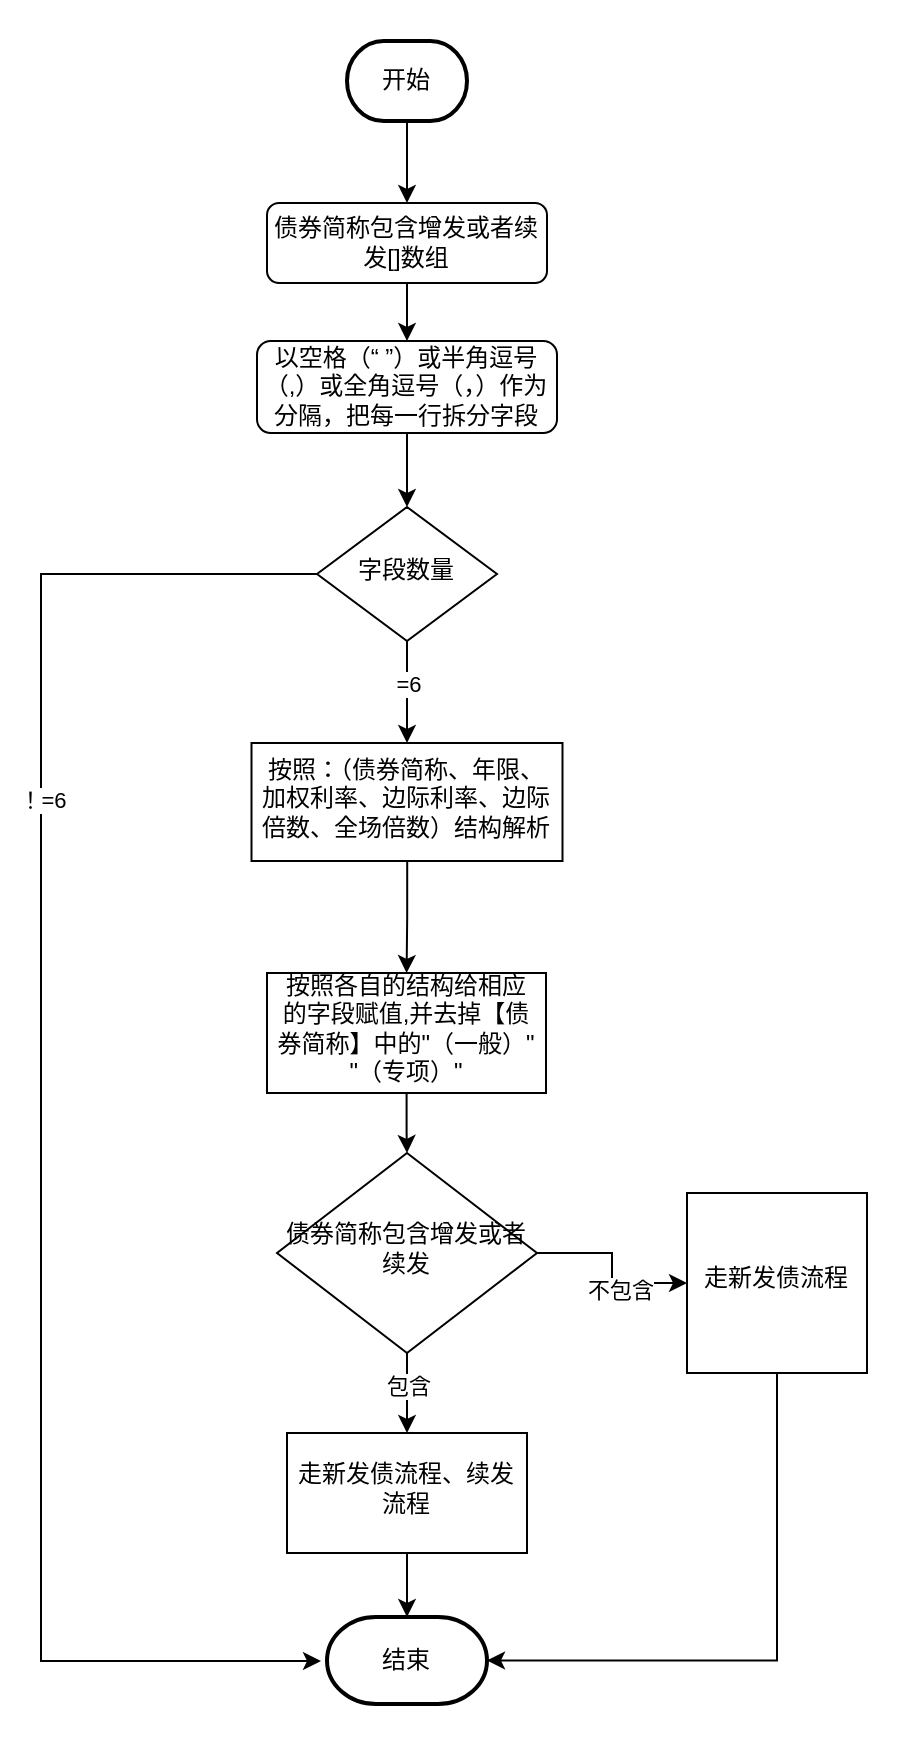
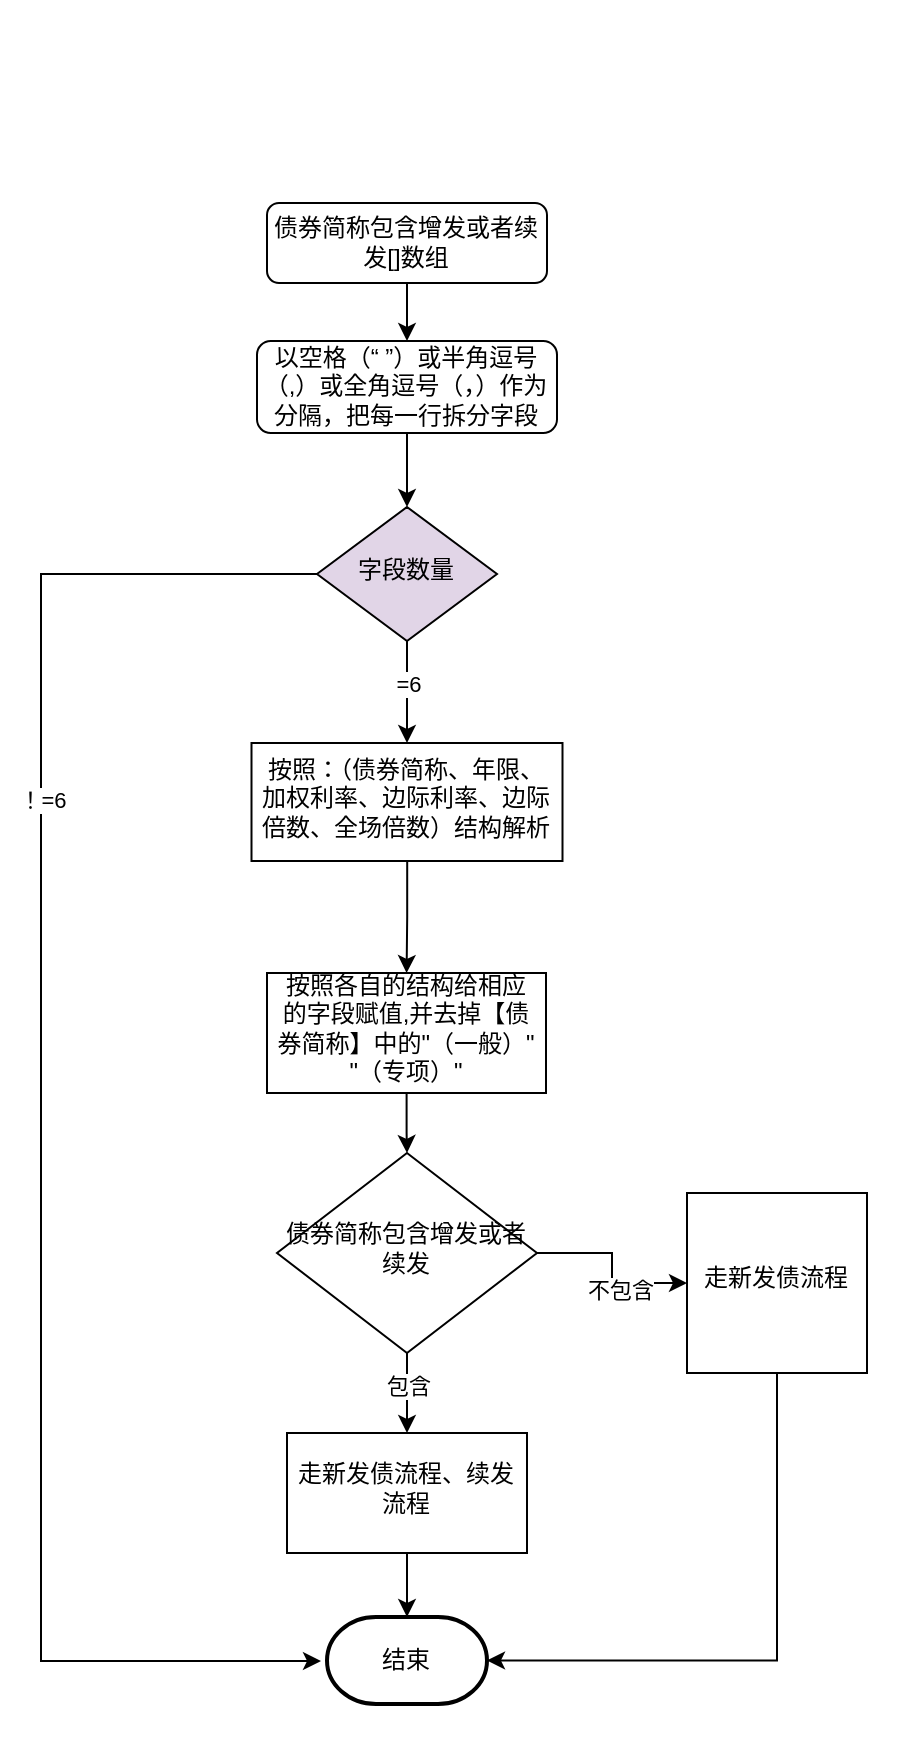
(407, 81) -> none
(407, 155) -> none
(407, 574) -> (407, 574)
